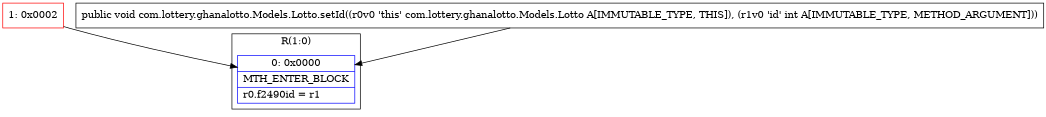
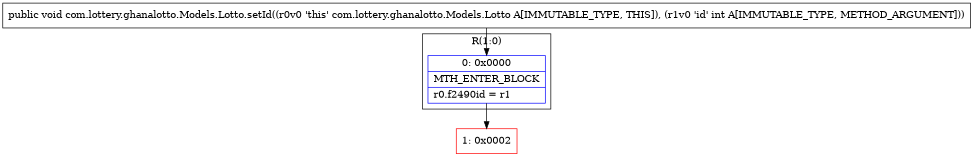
(147, 48) -> (487, 113)
